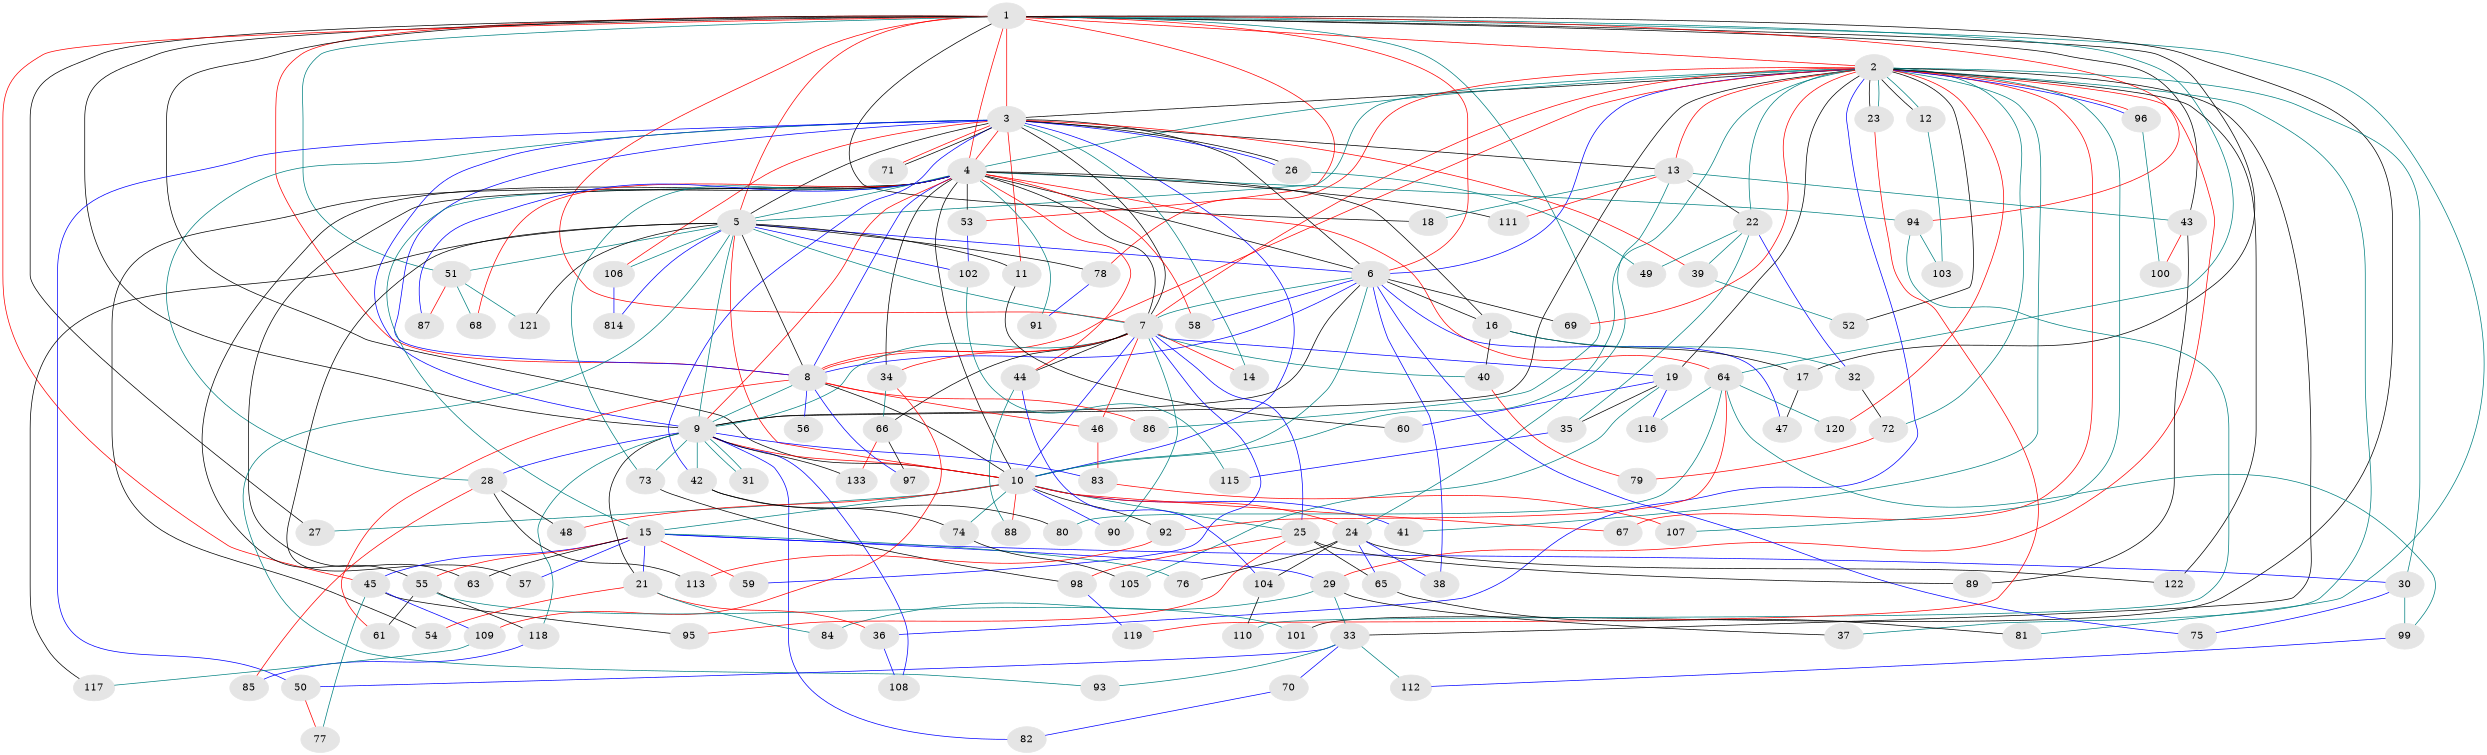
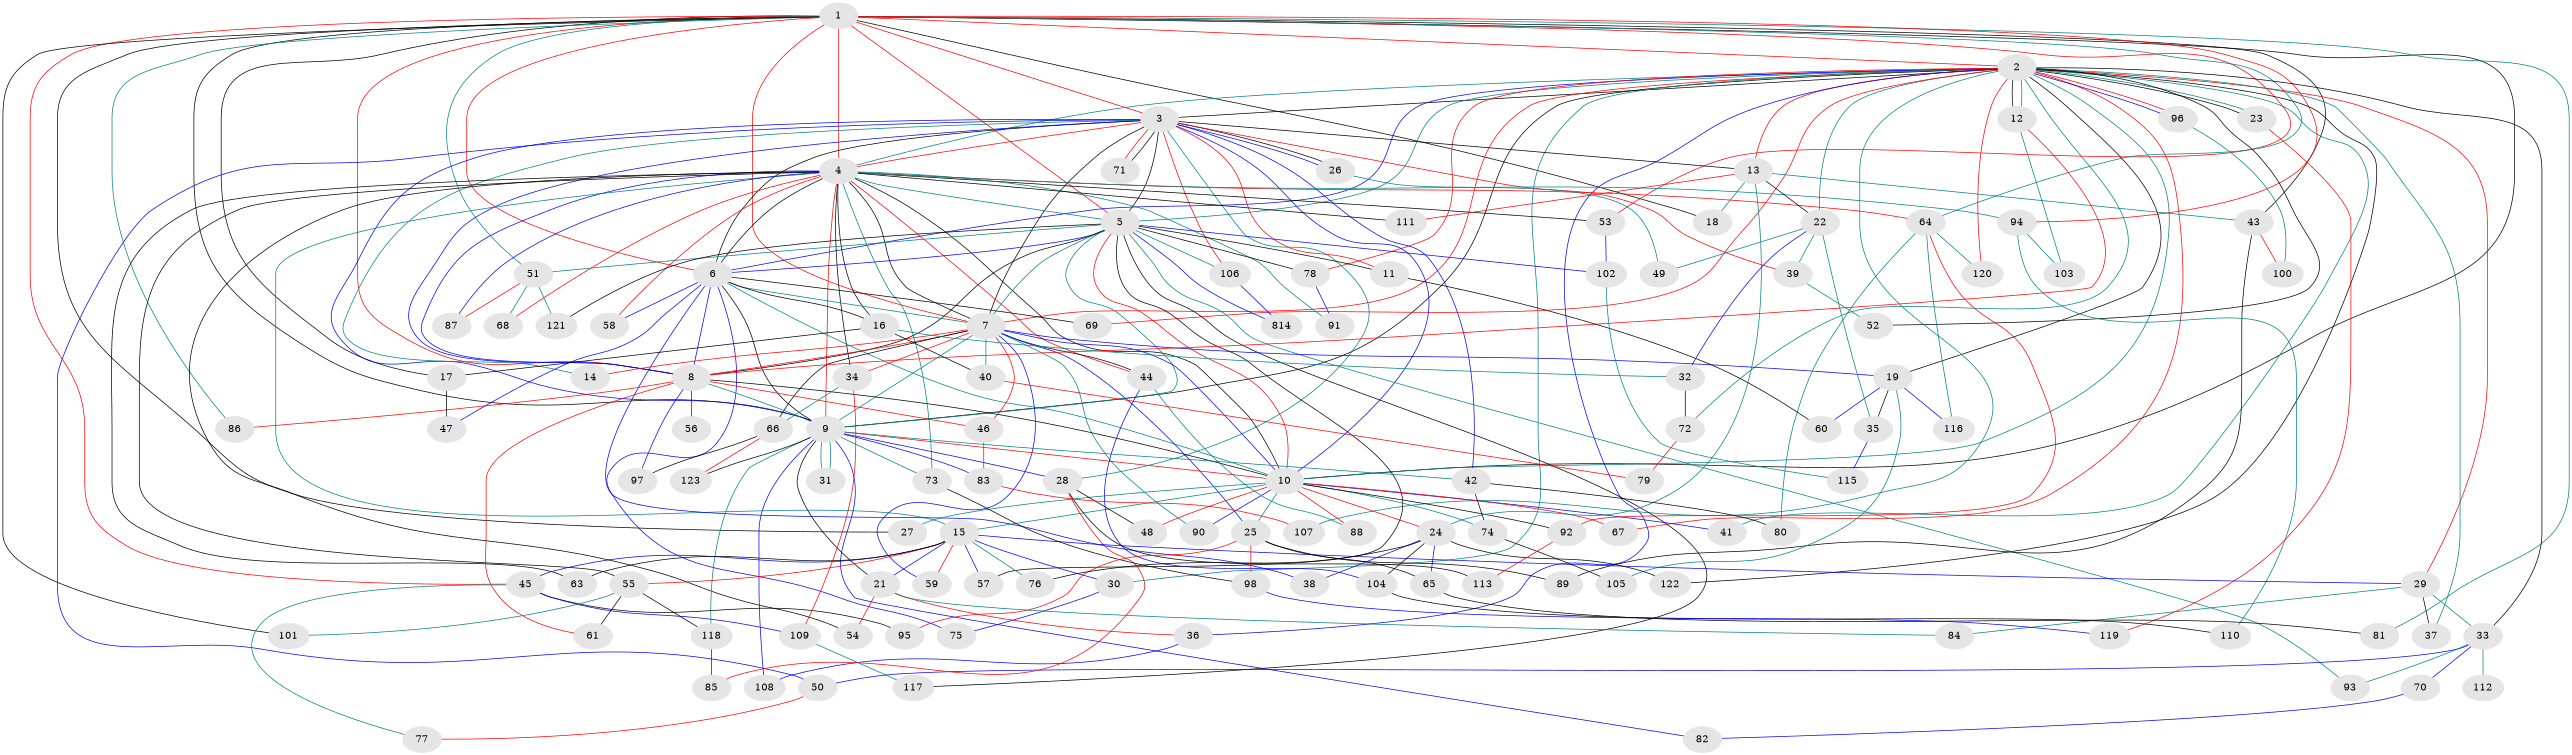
(1386, 194) -> (1494, 331)
(857, 481) -> (691, 481)
(2405, 636) -> none
